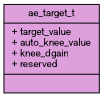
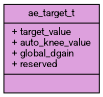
(40, 54) -> (43, 54)
